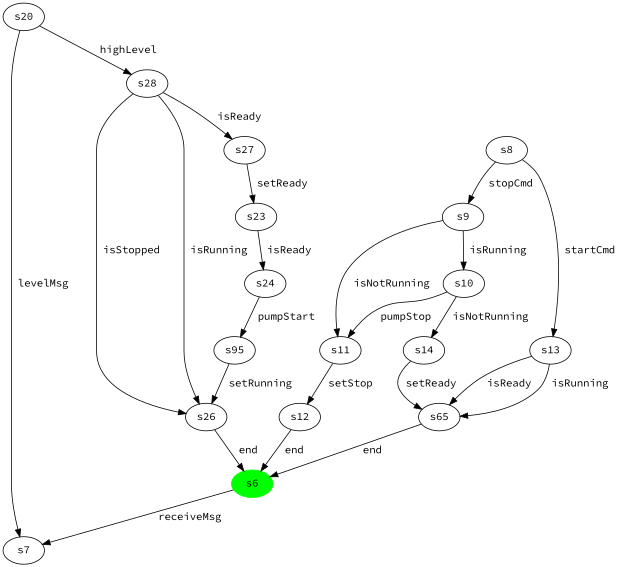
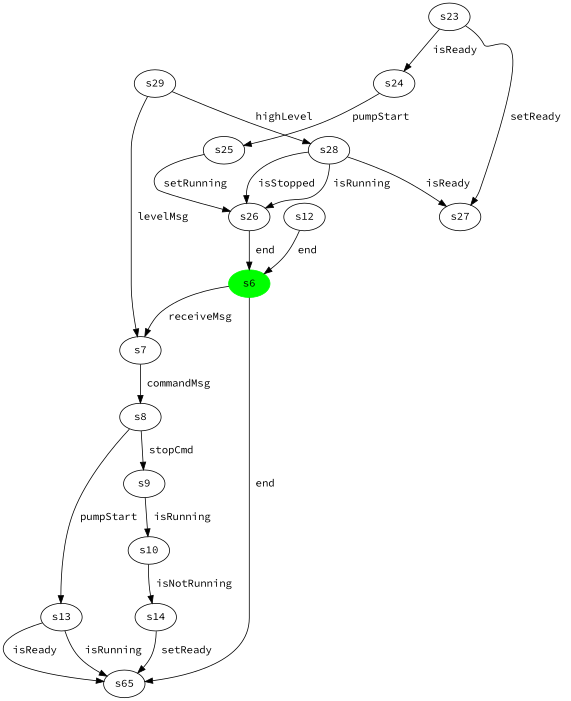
(24, 17) -> (155, 84)
(250, 180) -> (507, 98)
(590, 250) -> (109, 517)
(235, 350) -> (224, 150)
(340, 350) -> none
none -> (140, 380)
(349, 449) -> (249, 520)
